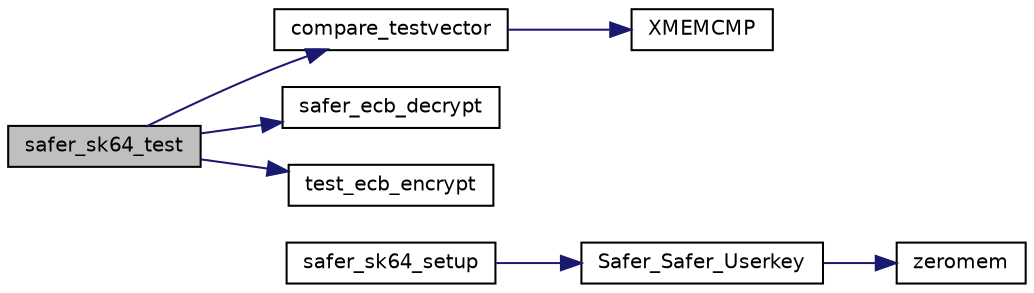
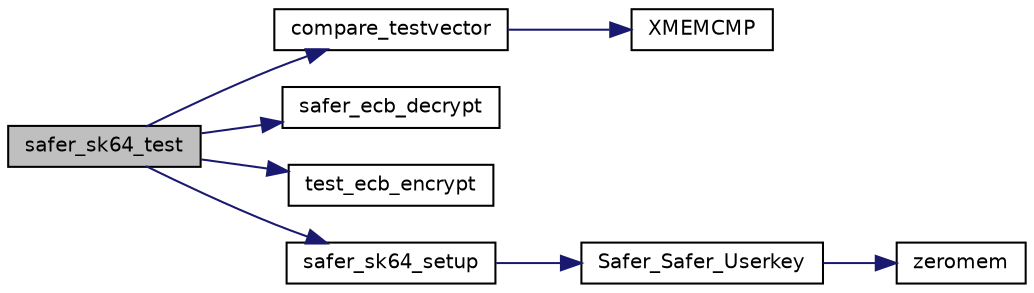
none -> (226, 204)
